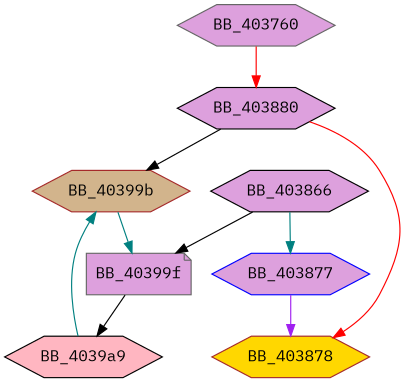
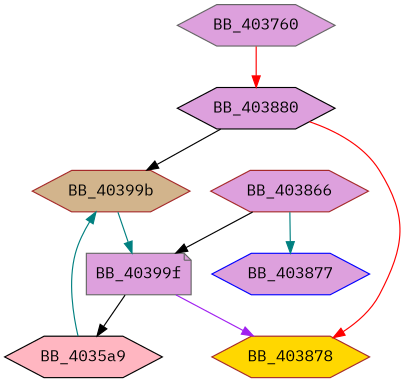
(290, 191) -> (290, 191)
(291, 310) -> (210, 313)
(83, 357) -> (83, 357)
